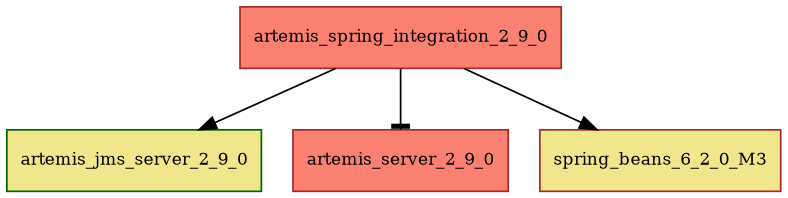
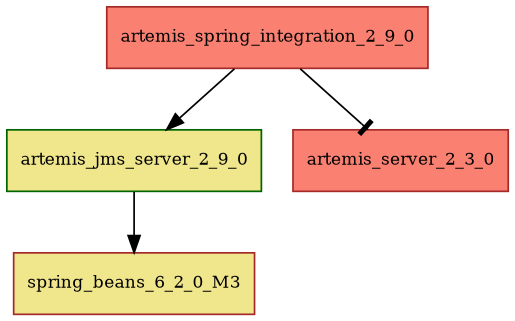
(523, 96) -> (134, 214)
(401, 161) -> (401, 161)
